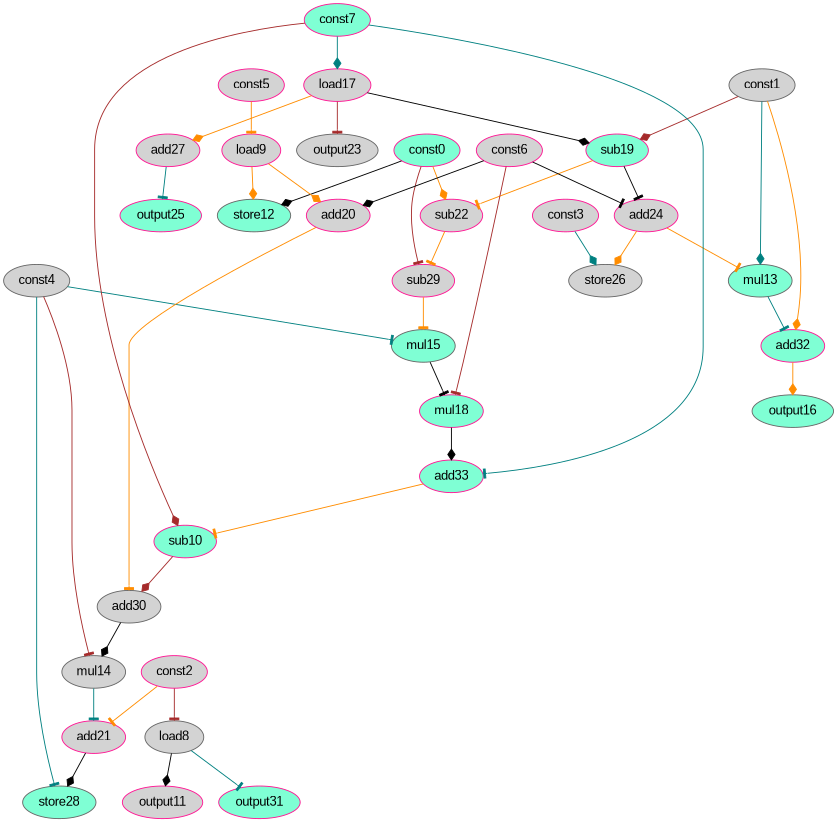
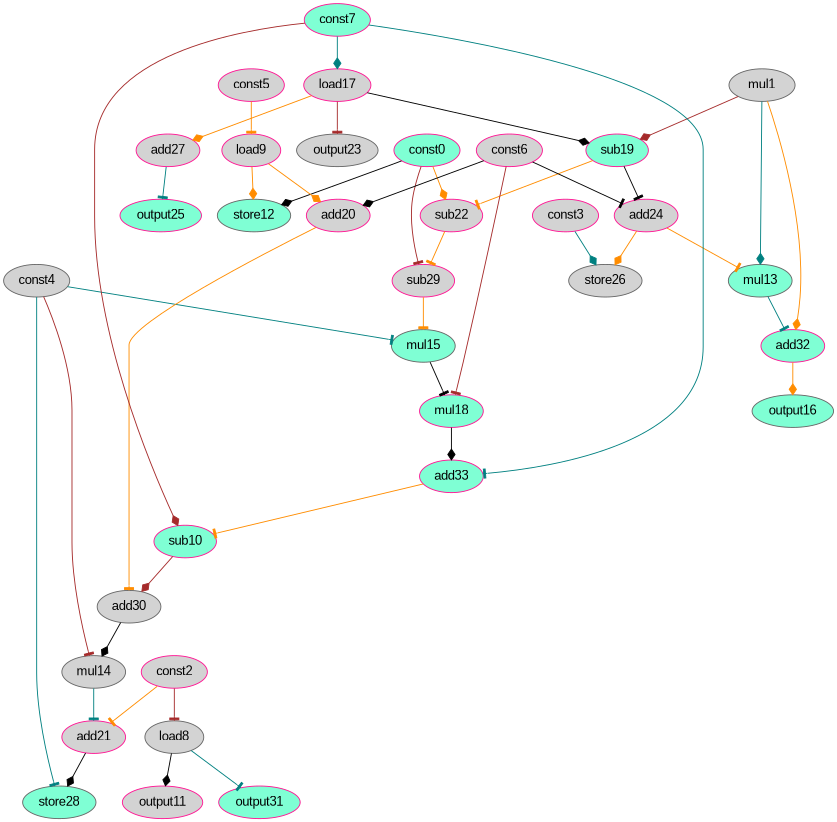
(762, 85) -> (762, 85)
